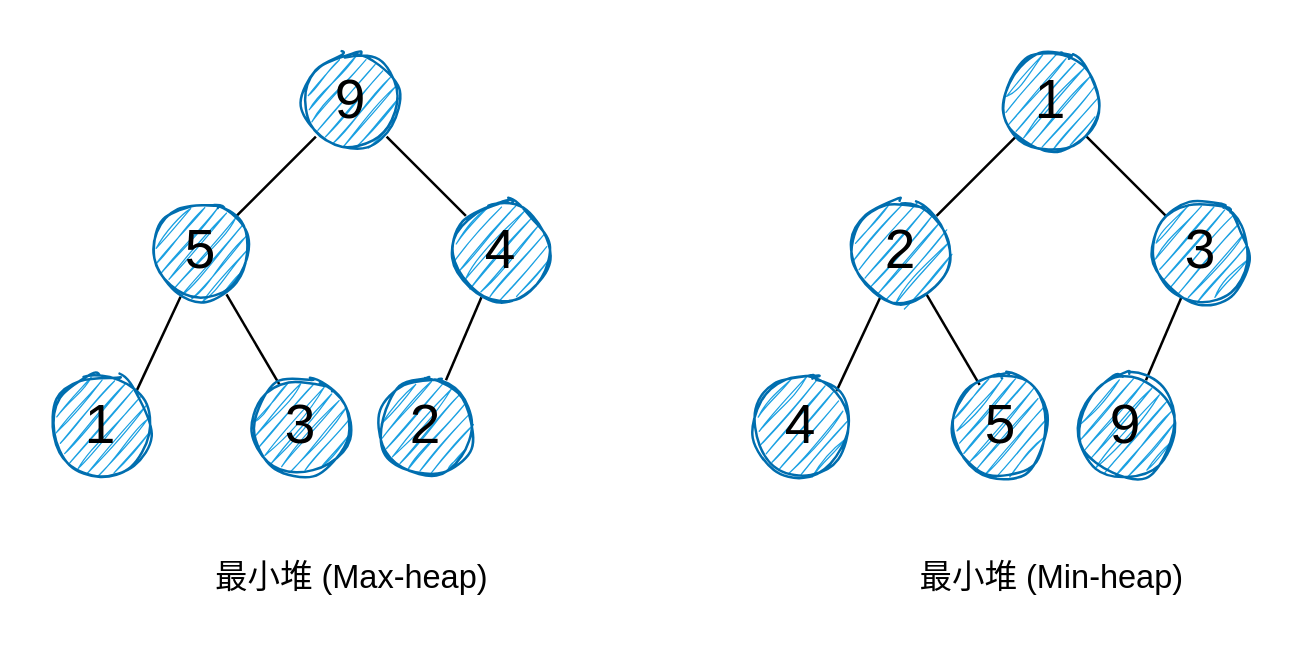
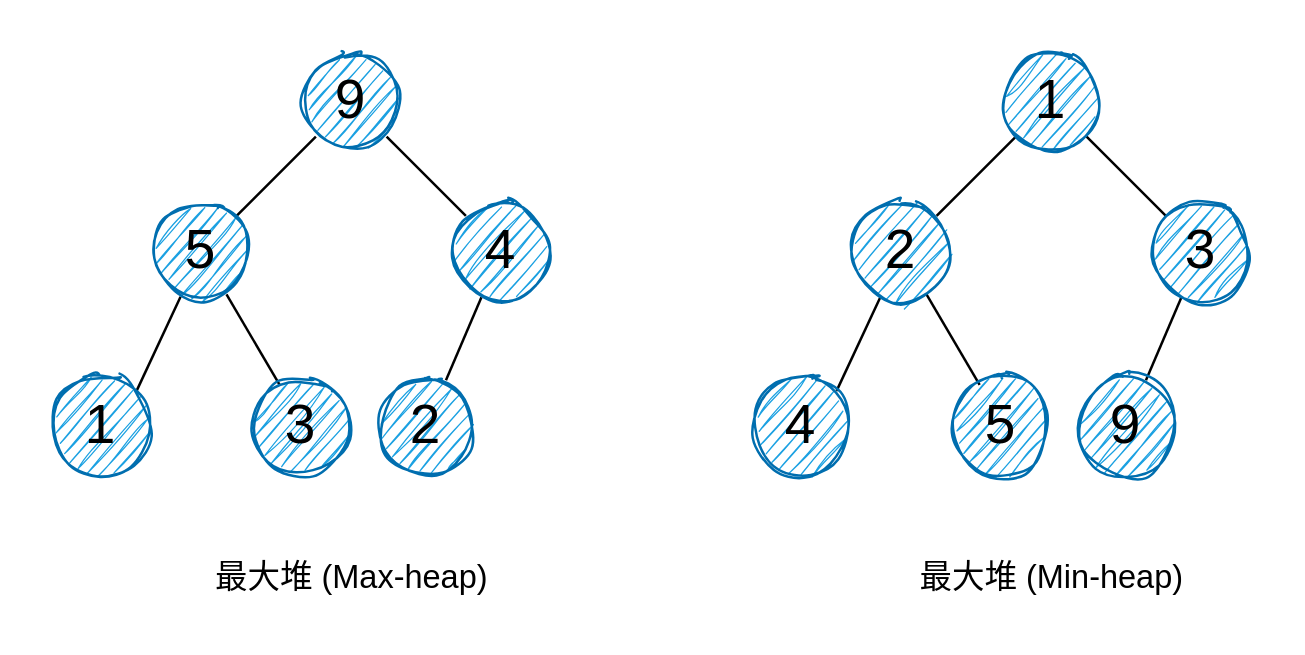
(353, 576) -> (353, 576)
(1053, 576) -> (1053, 576)
